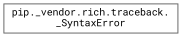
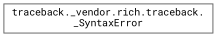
(91, 18) -> (108, 18)
